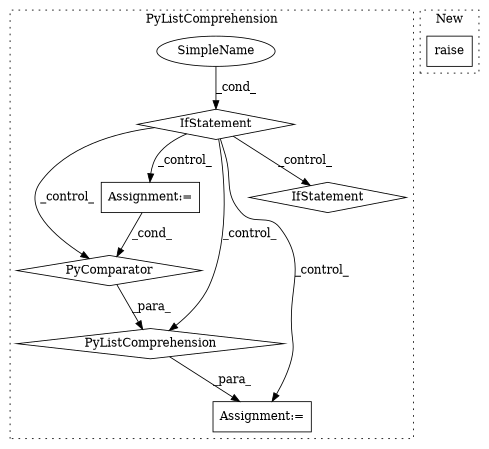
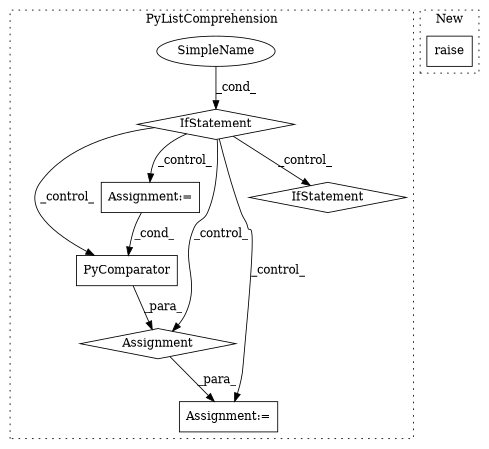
(109, 271) -> (127, 271)
(150, 344) -> (158, 344)
